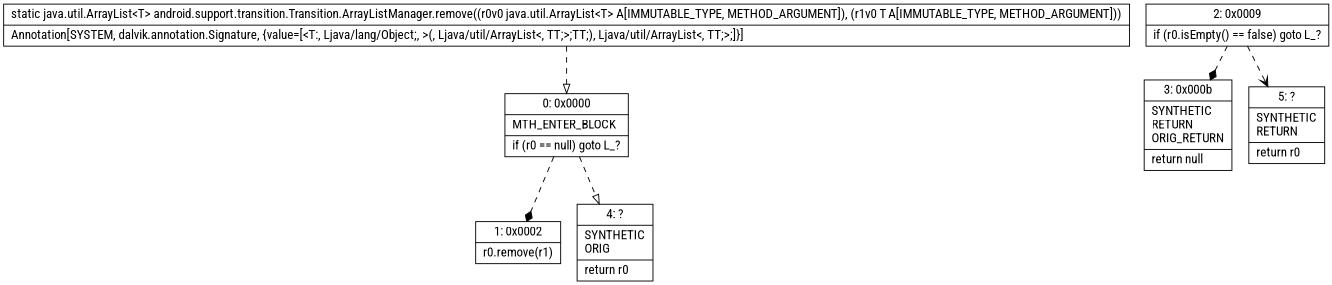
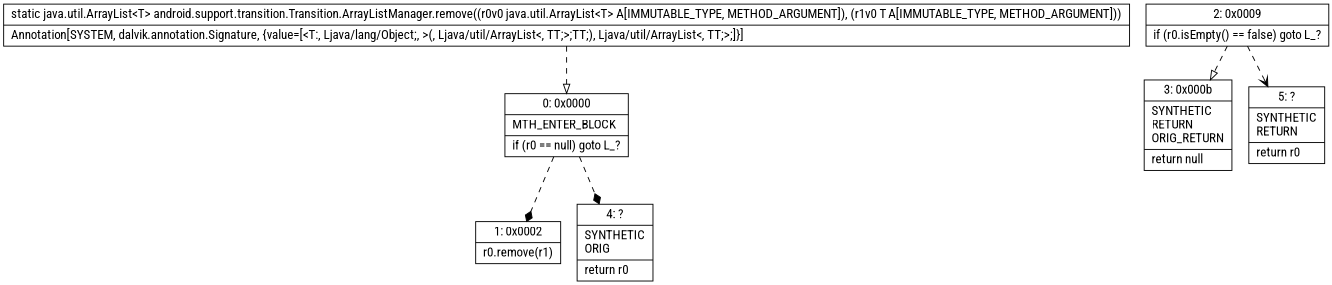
(1221, 58) -> (1221, 59)
(587, 176) -> (587, 175)
